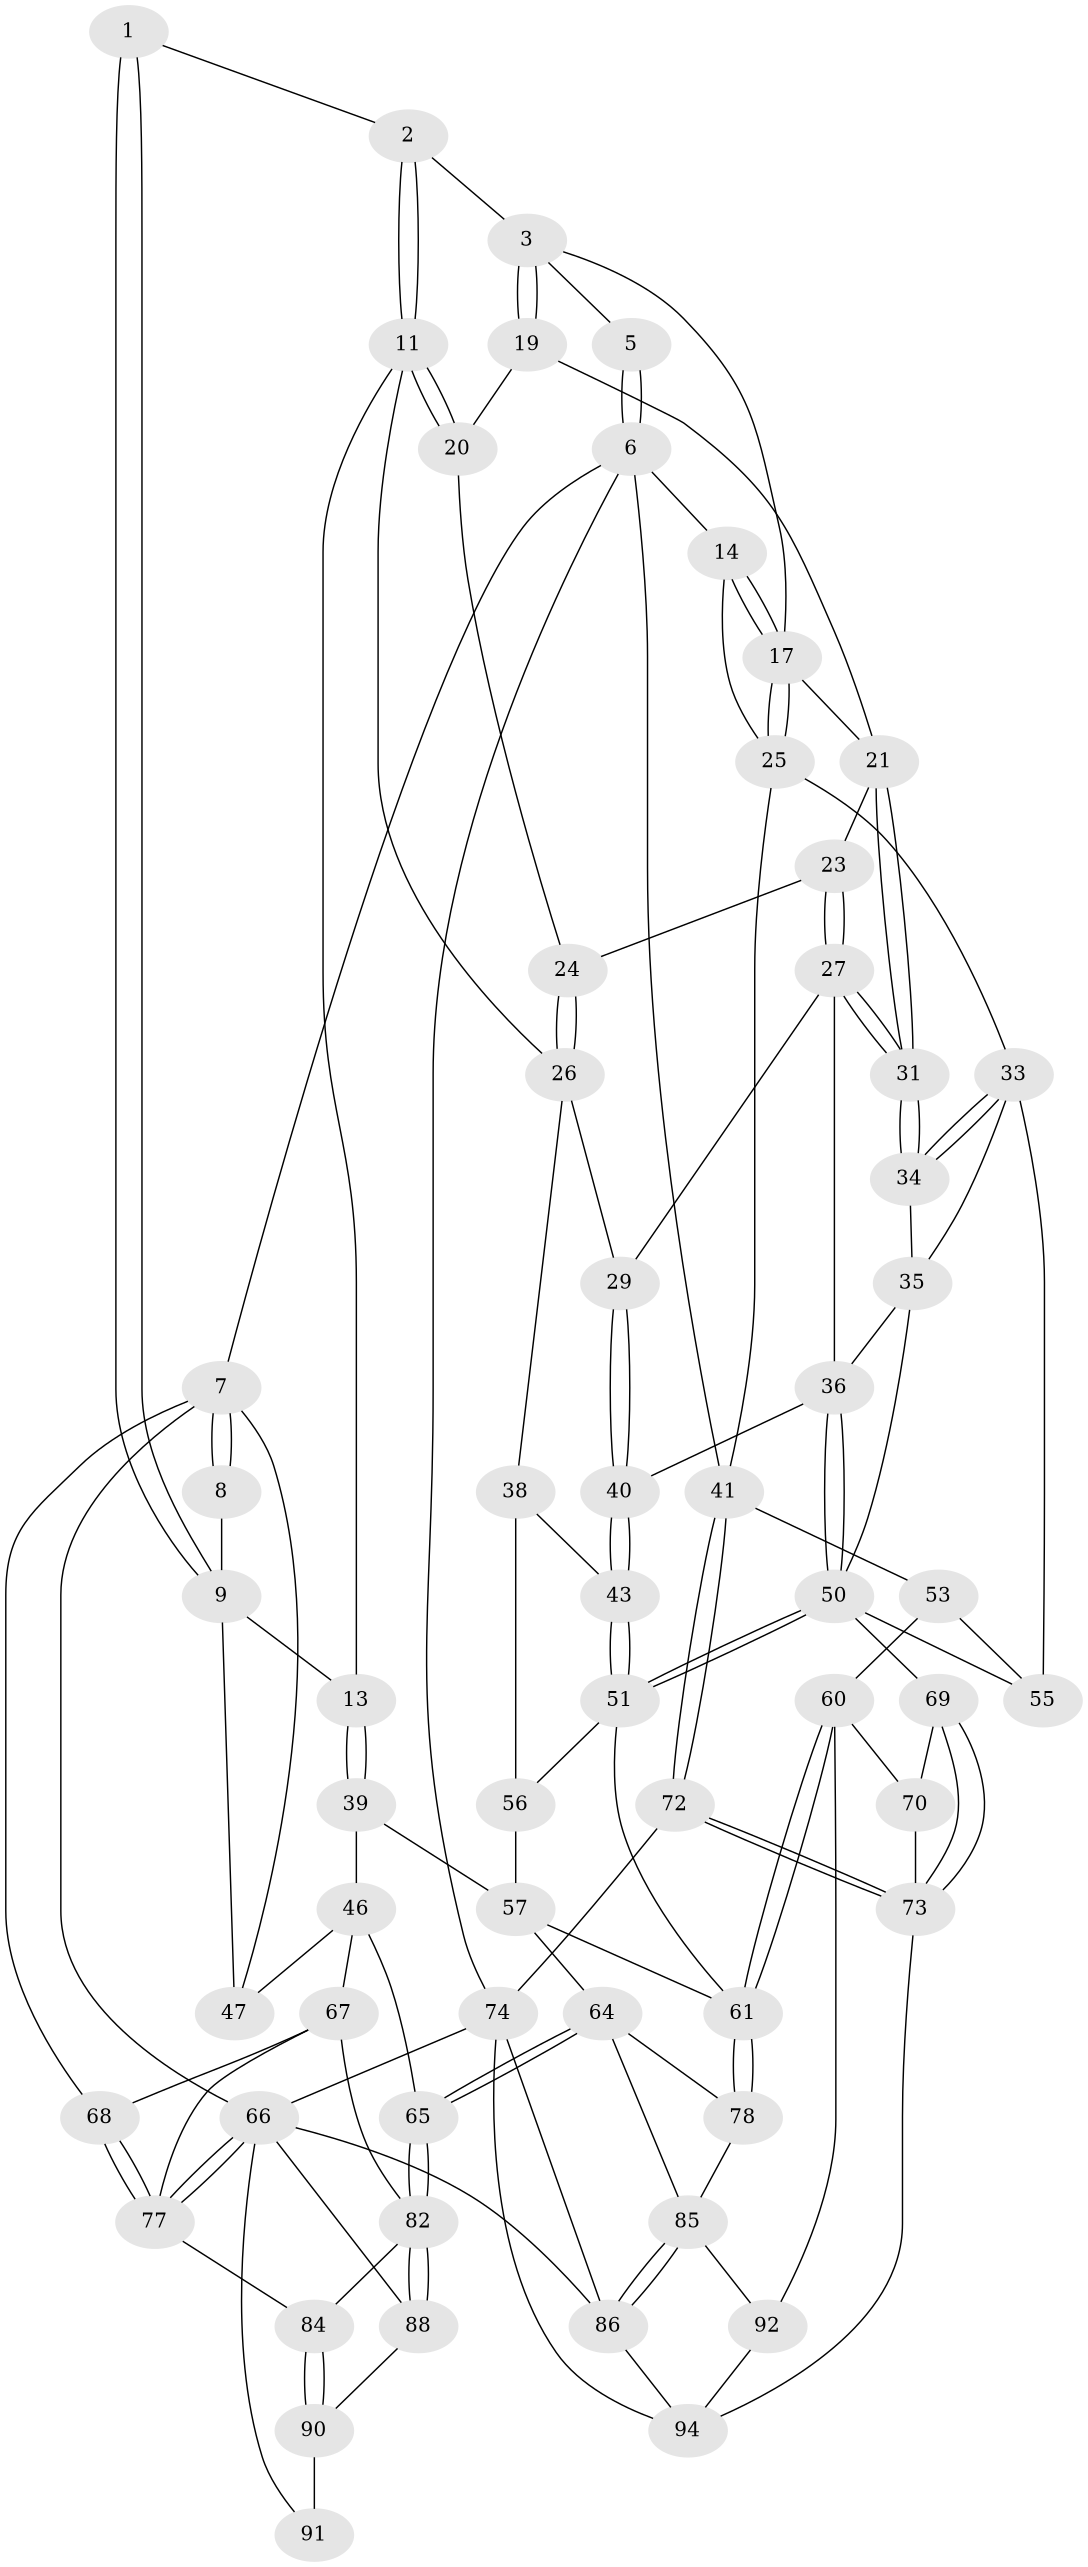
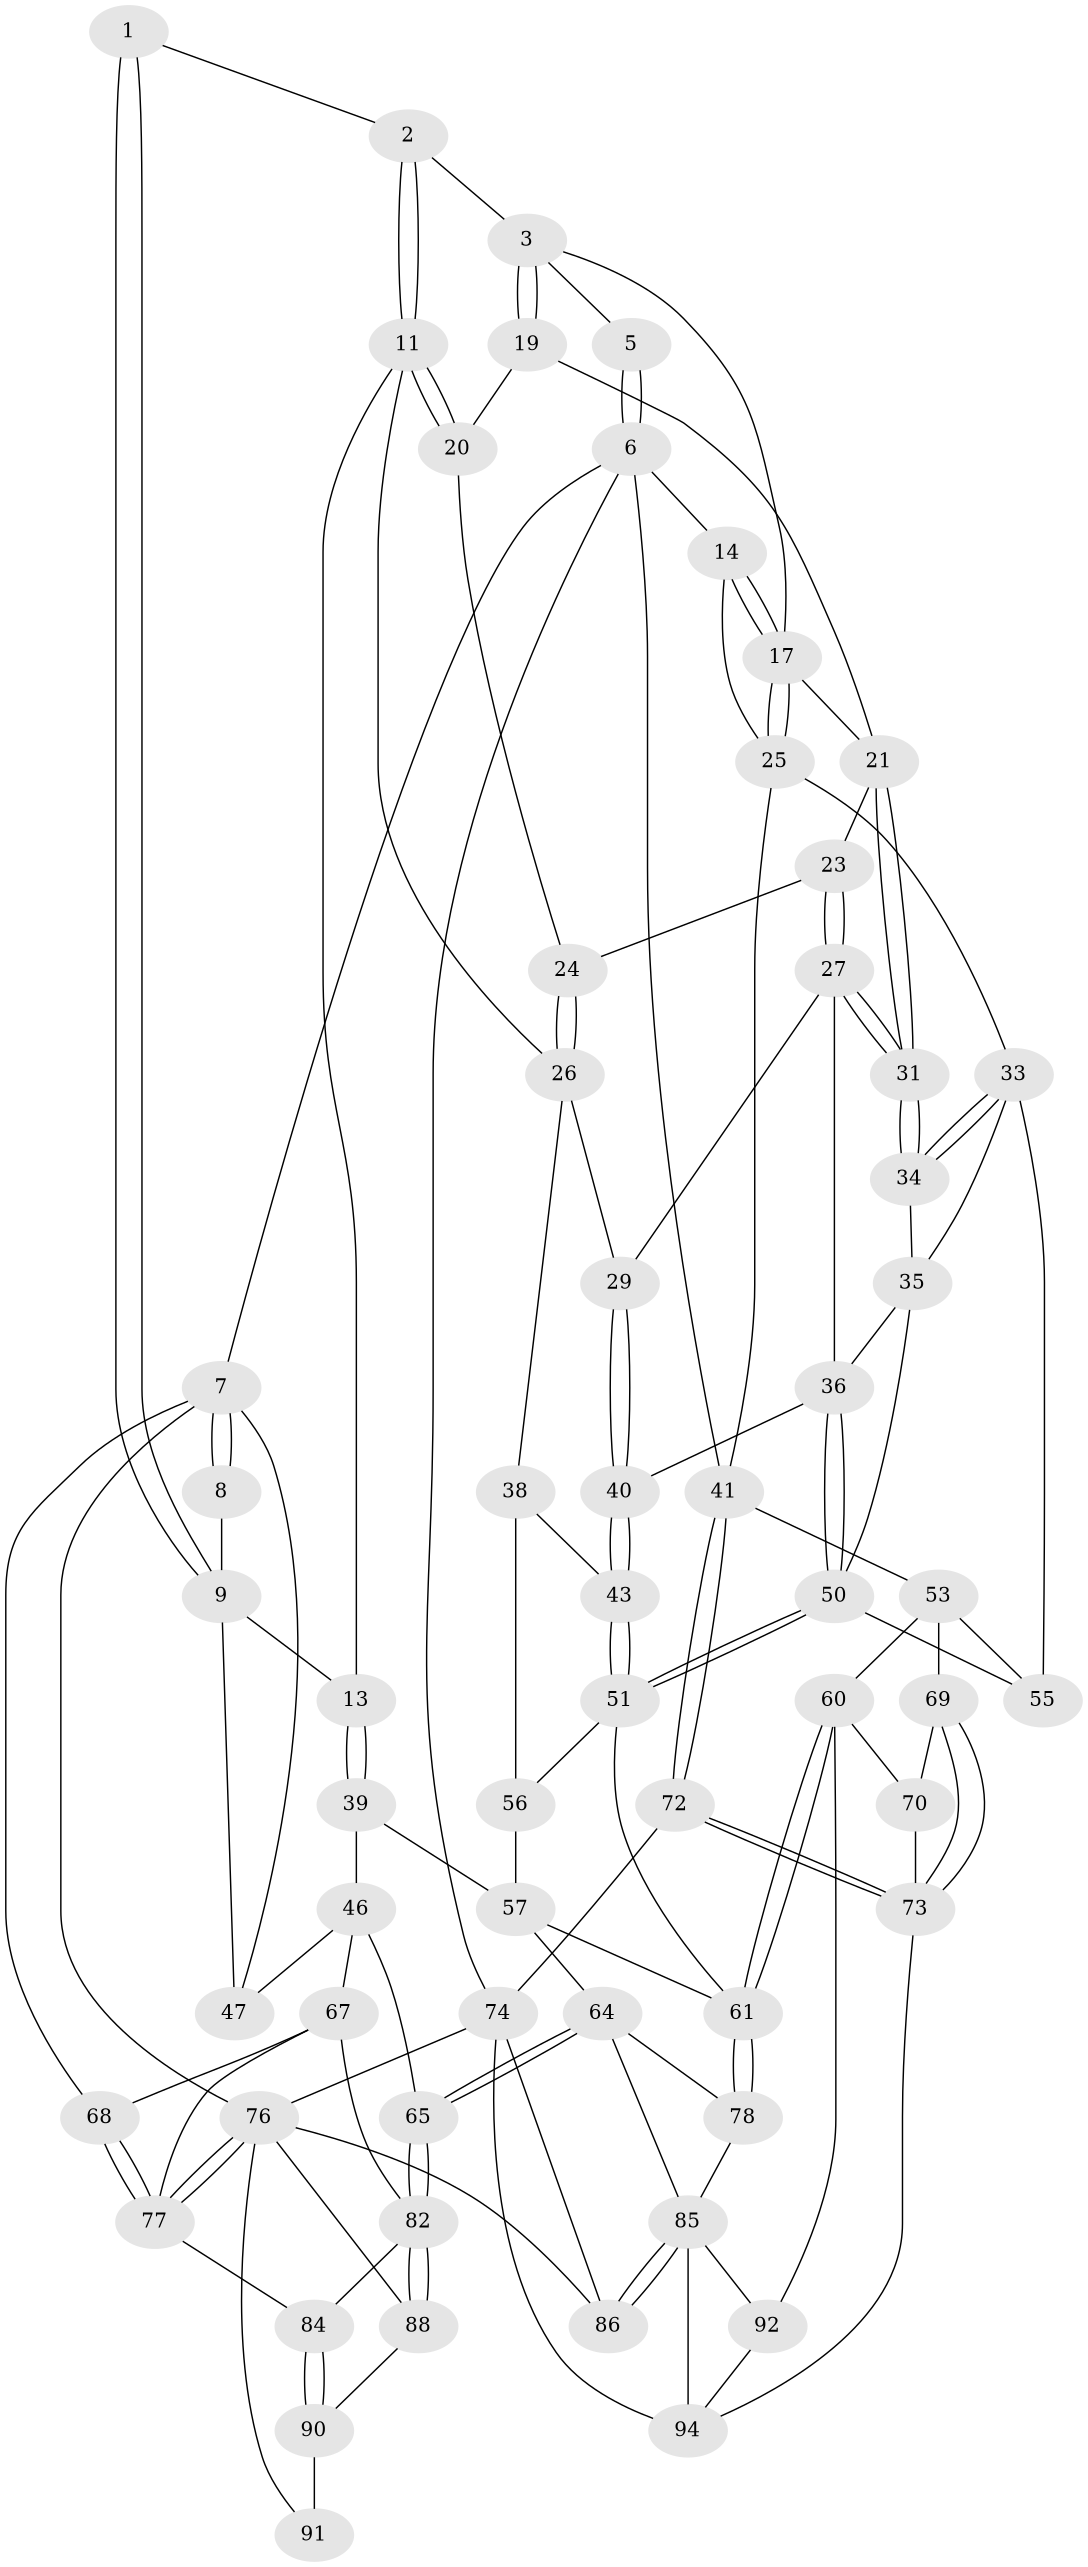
(880, 1642) -> (939, 1638)
(259, 2118) -> (259, 2118)
(648, 2379) -> (688, 2326)
